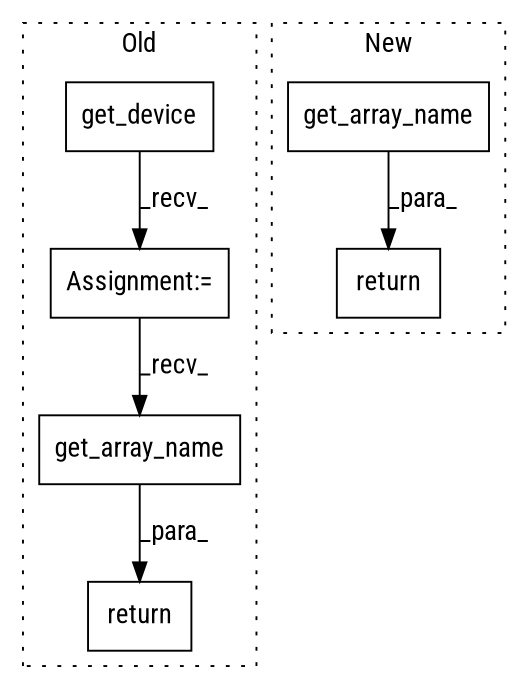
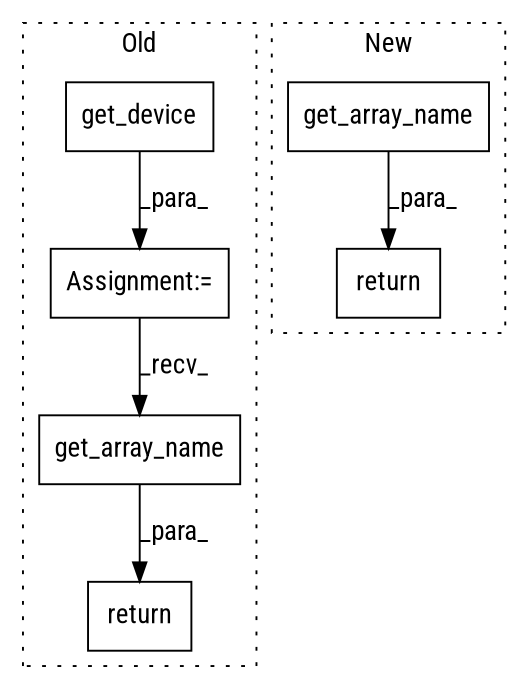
(175, 200) -> (175, 200)
